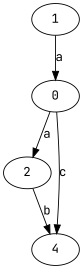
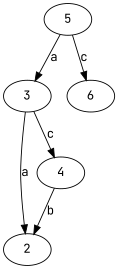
(56, 19) -> (68, 19)
(56, 96) -> (27, 96)
none -> (91, 96)
(40, 207) -> (46, 207)
